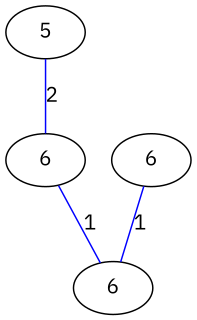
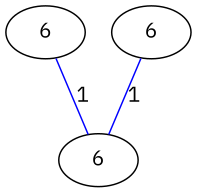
(46, 32) -> none
